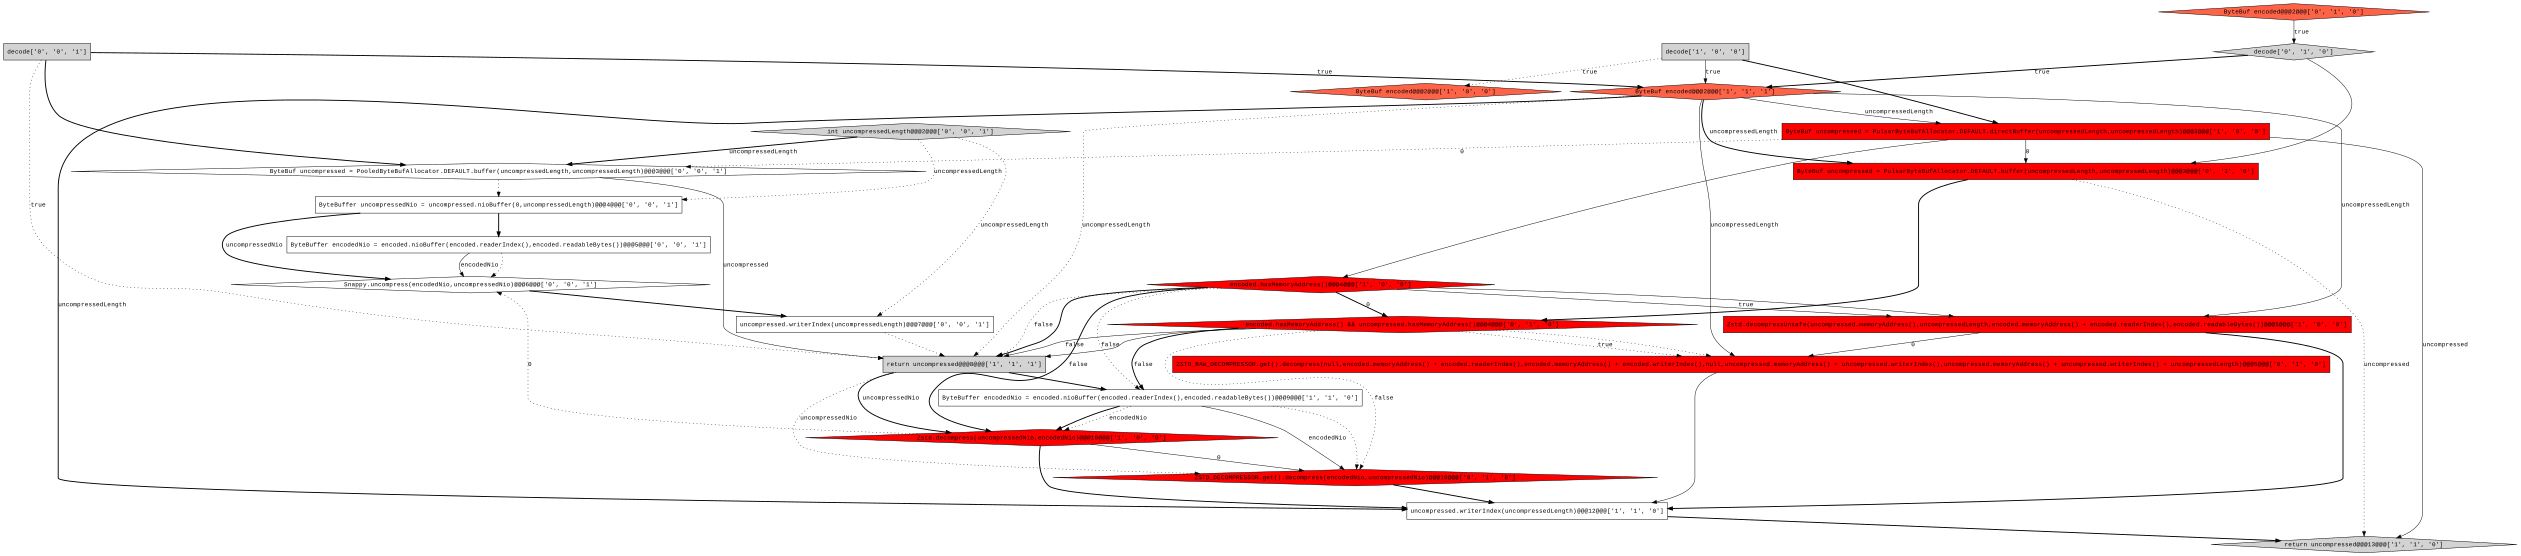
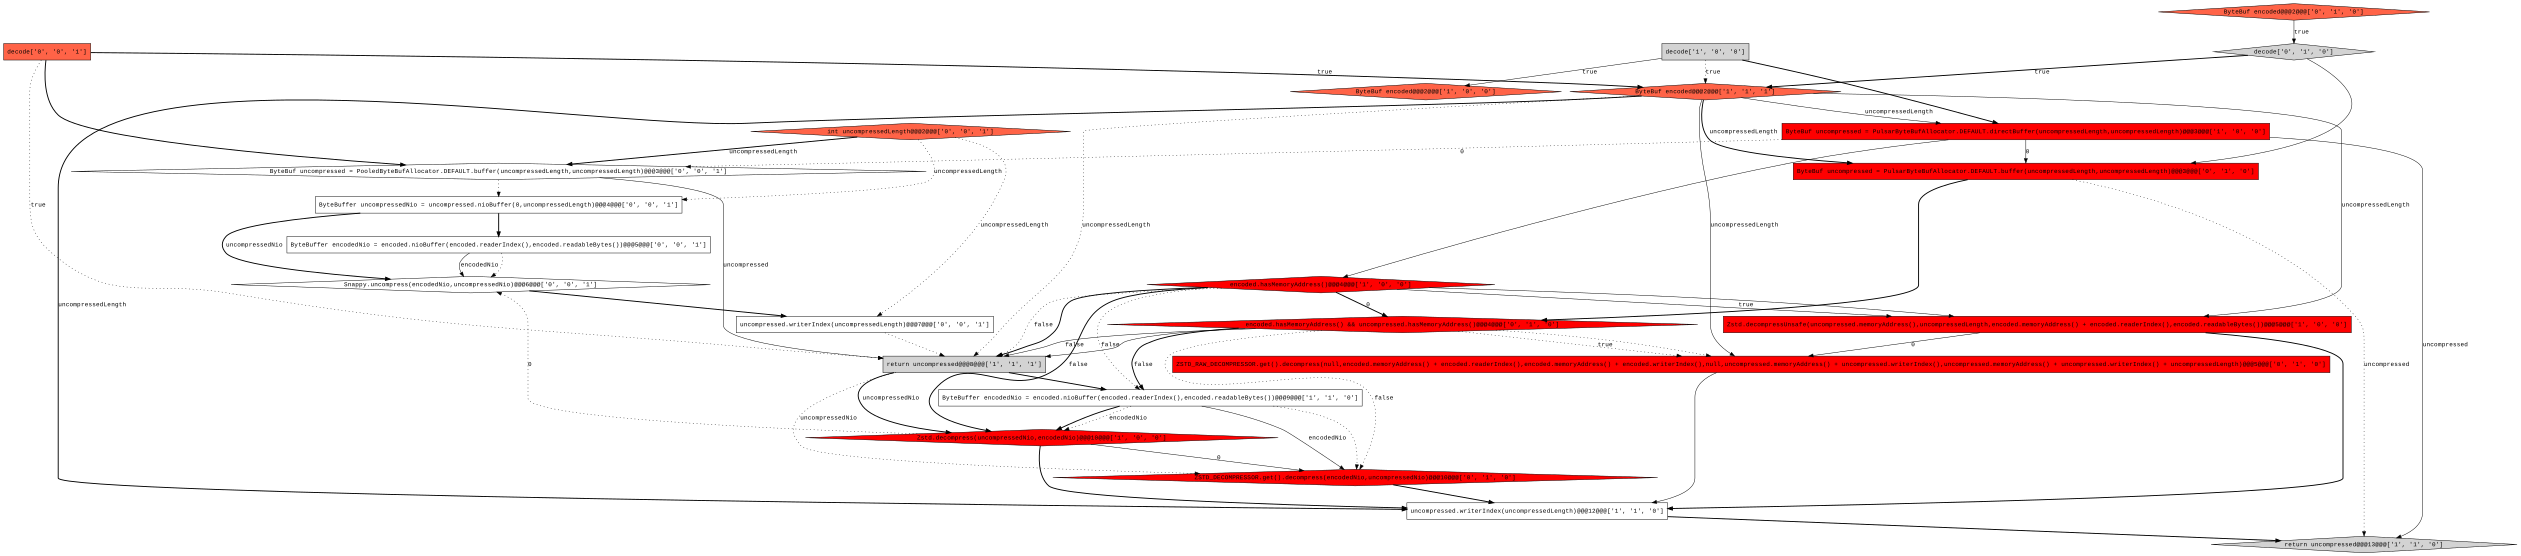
(47, 52) -> (47, 52)
(1705, 69) -> (1705, 69)
(1566, 72) -> (1566, 72)
(911, 132) -> (911, 132)
